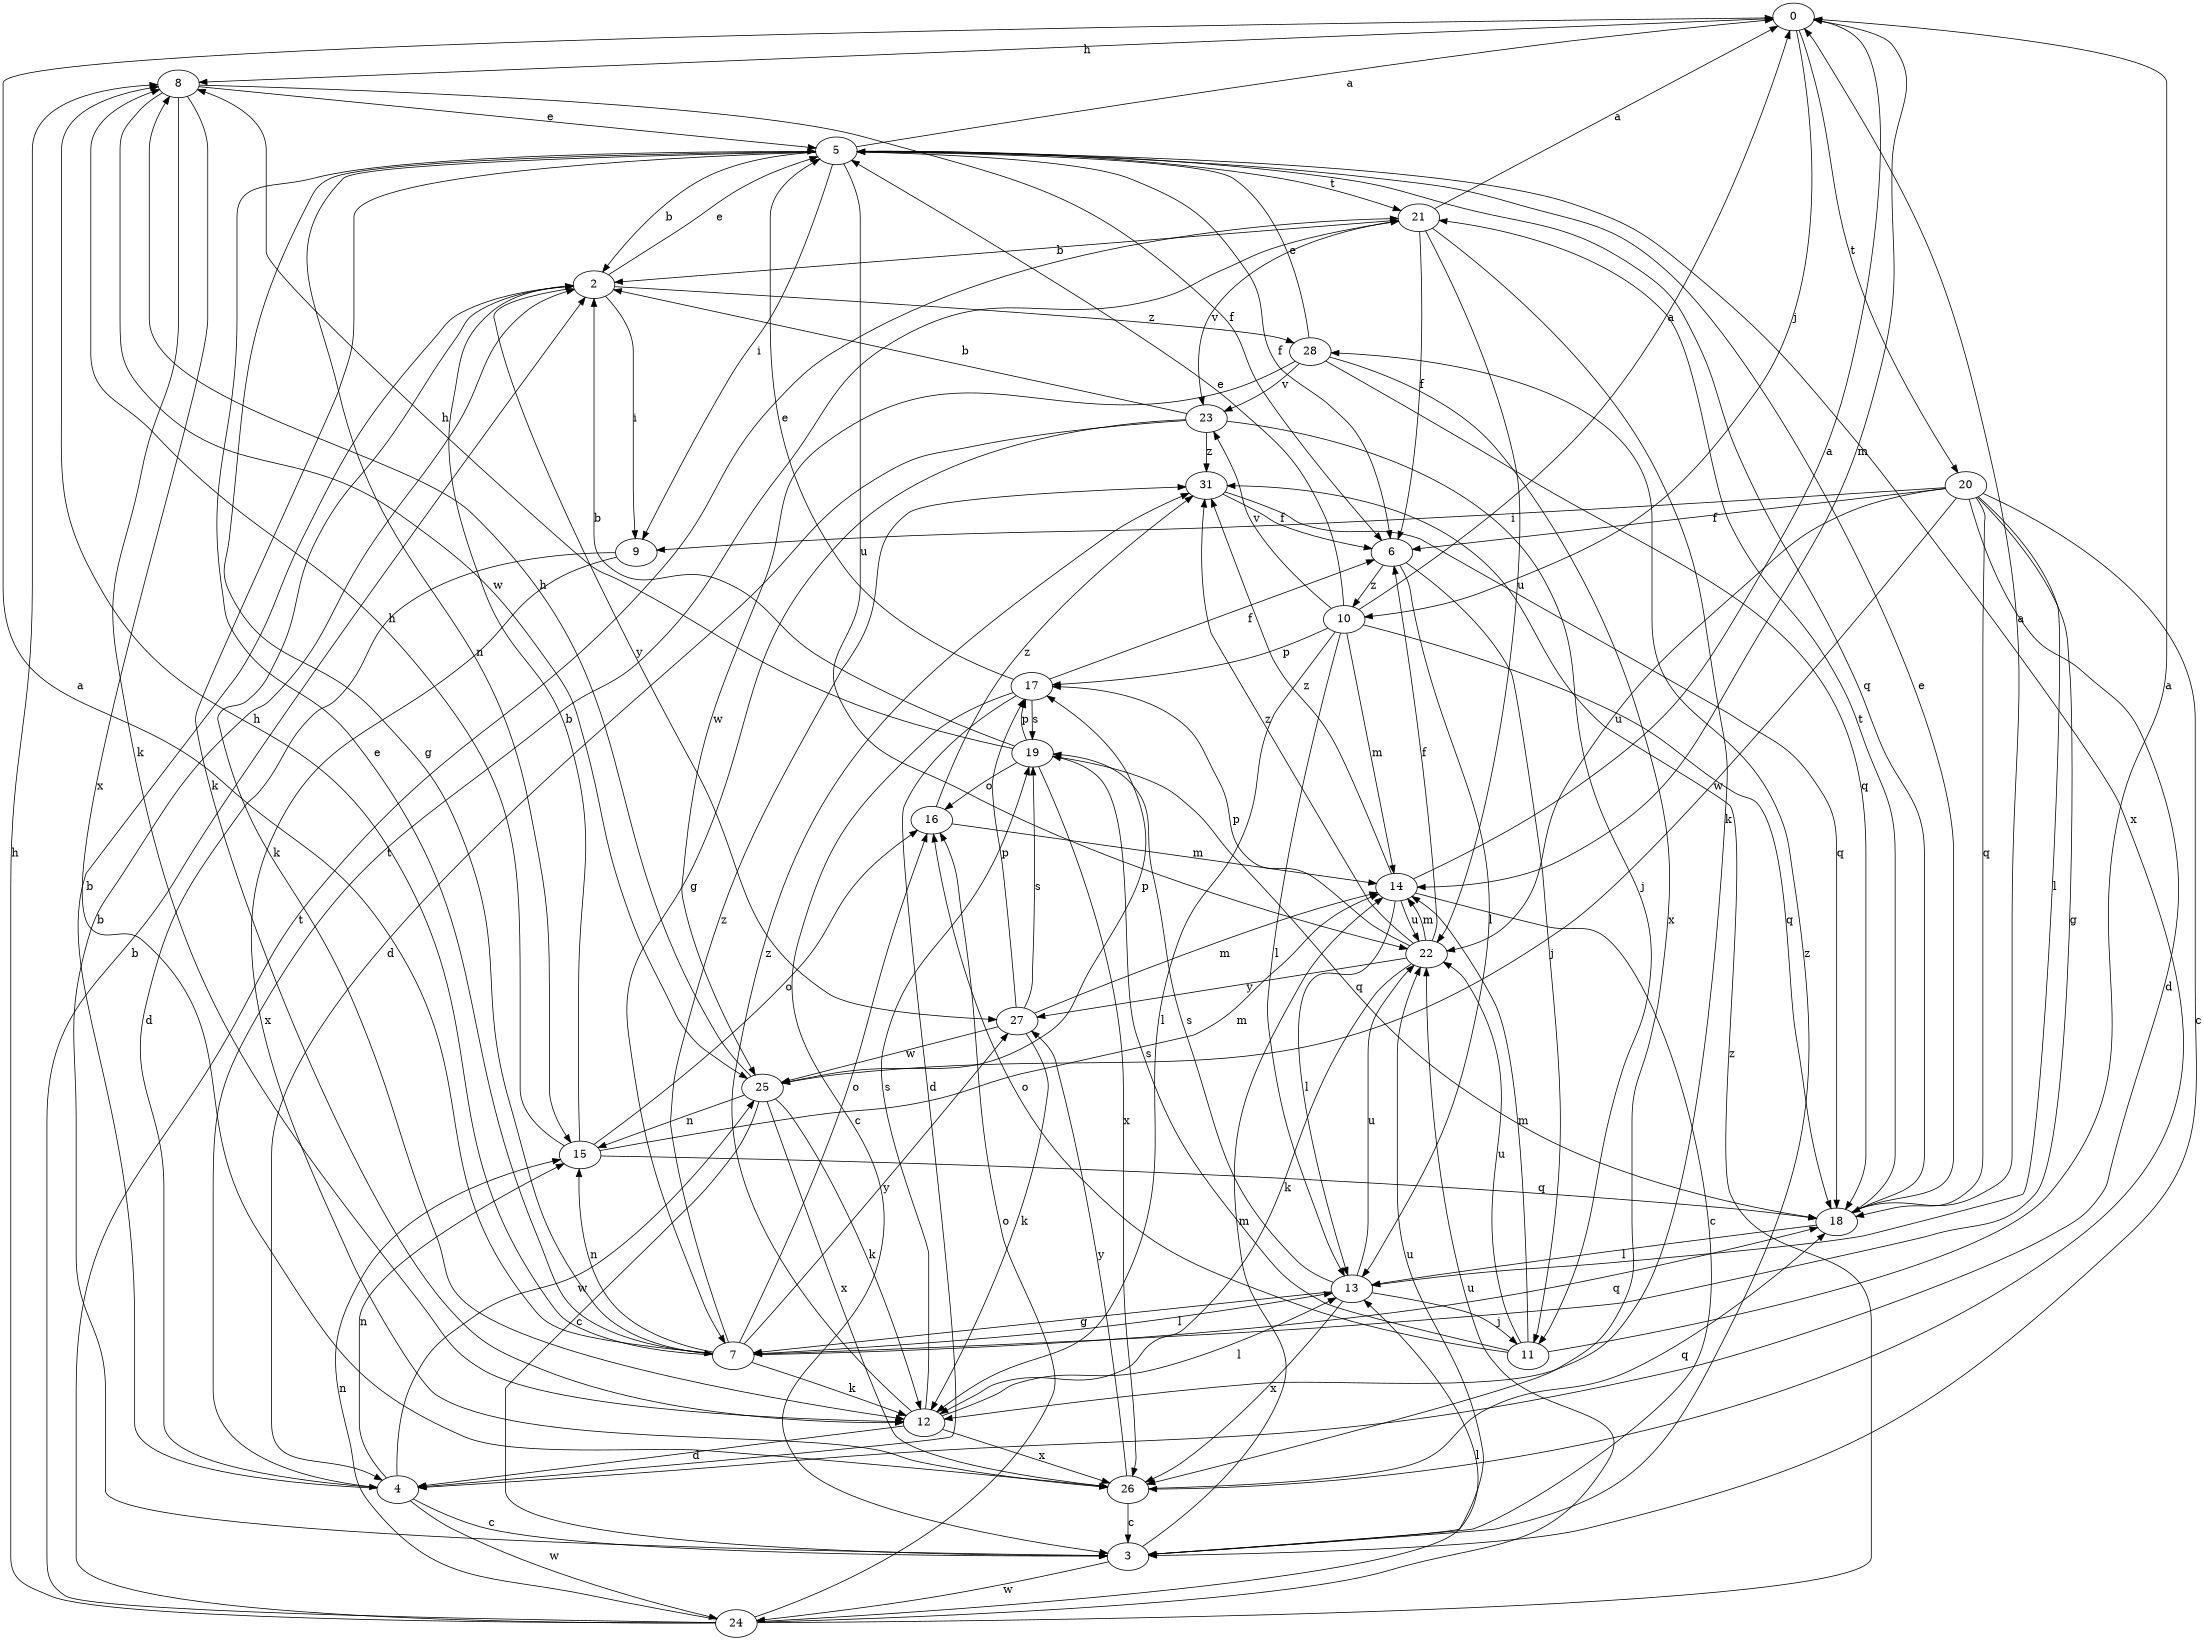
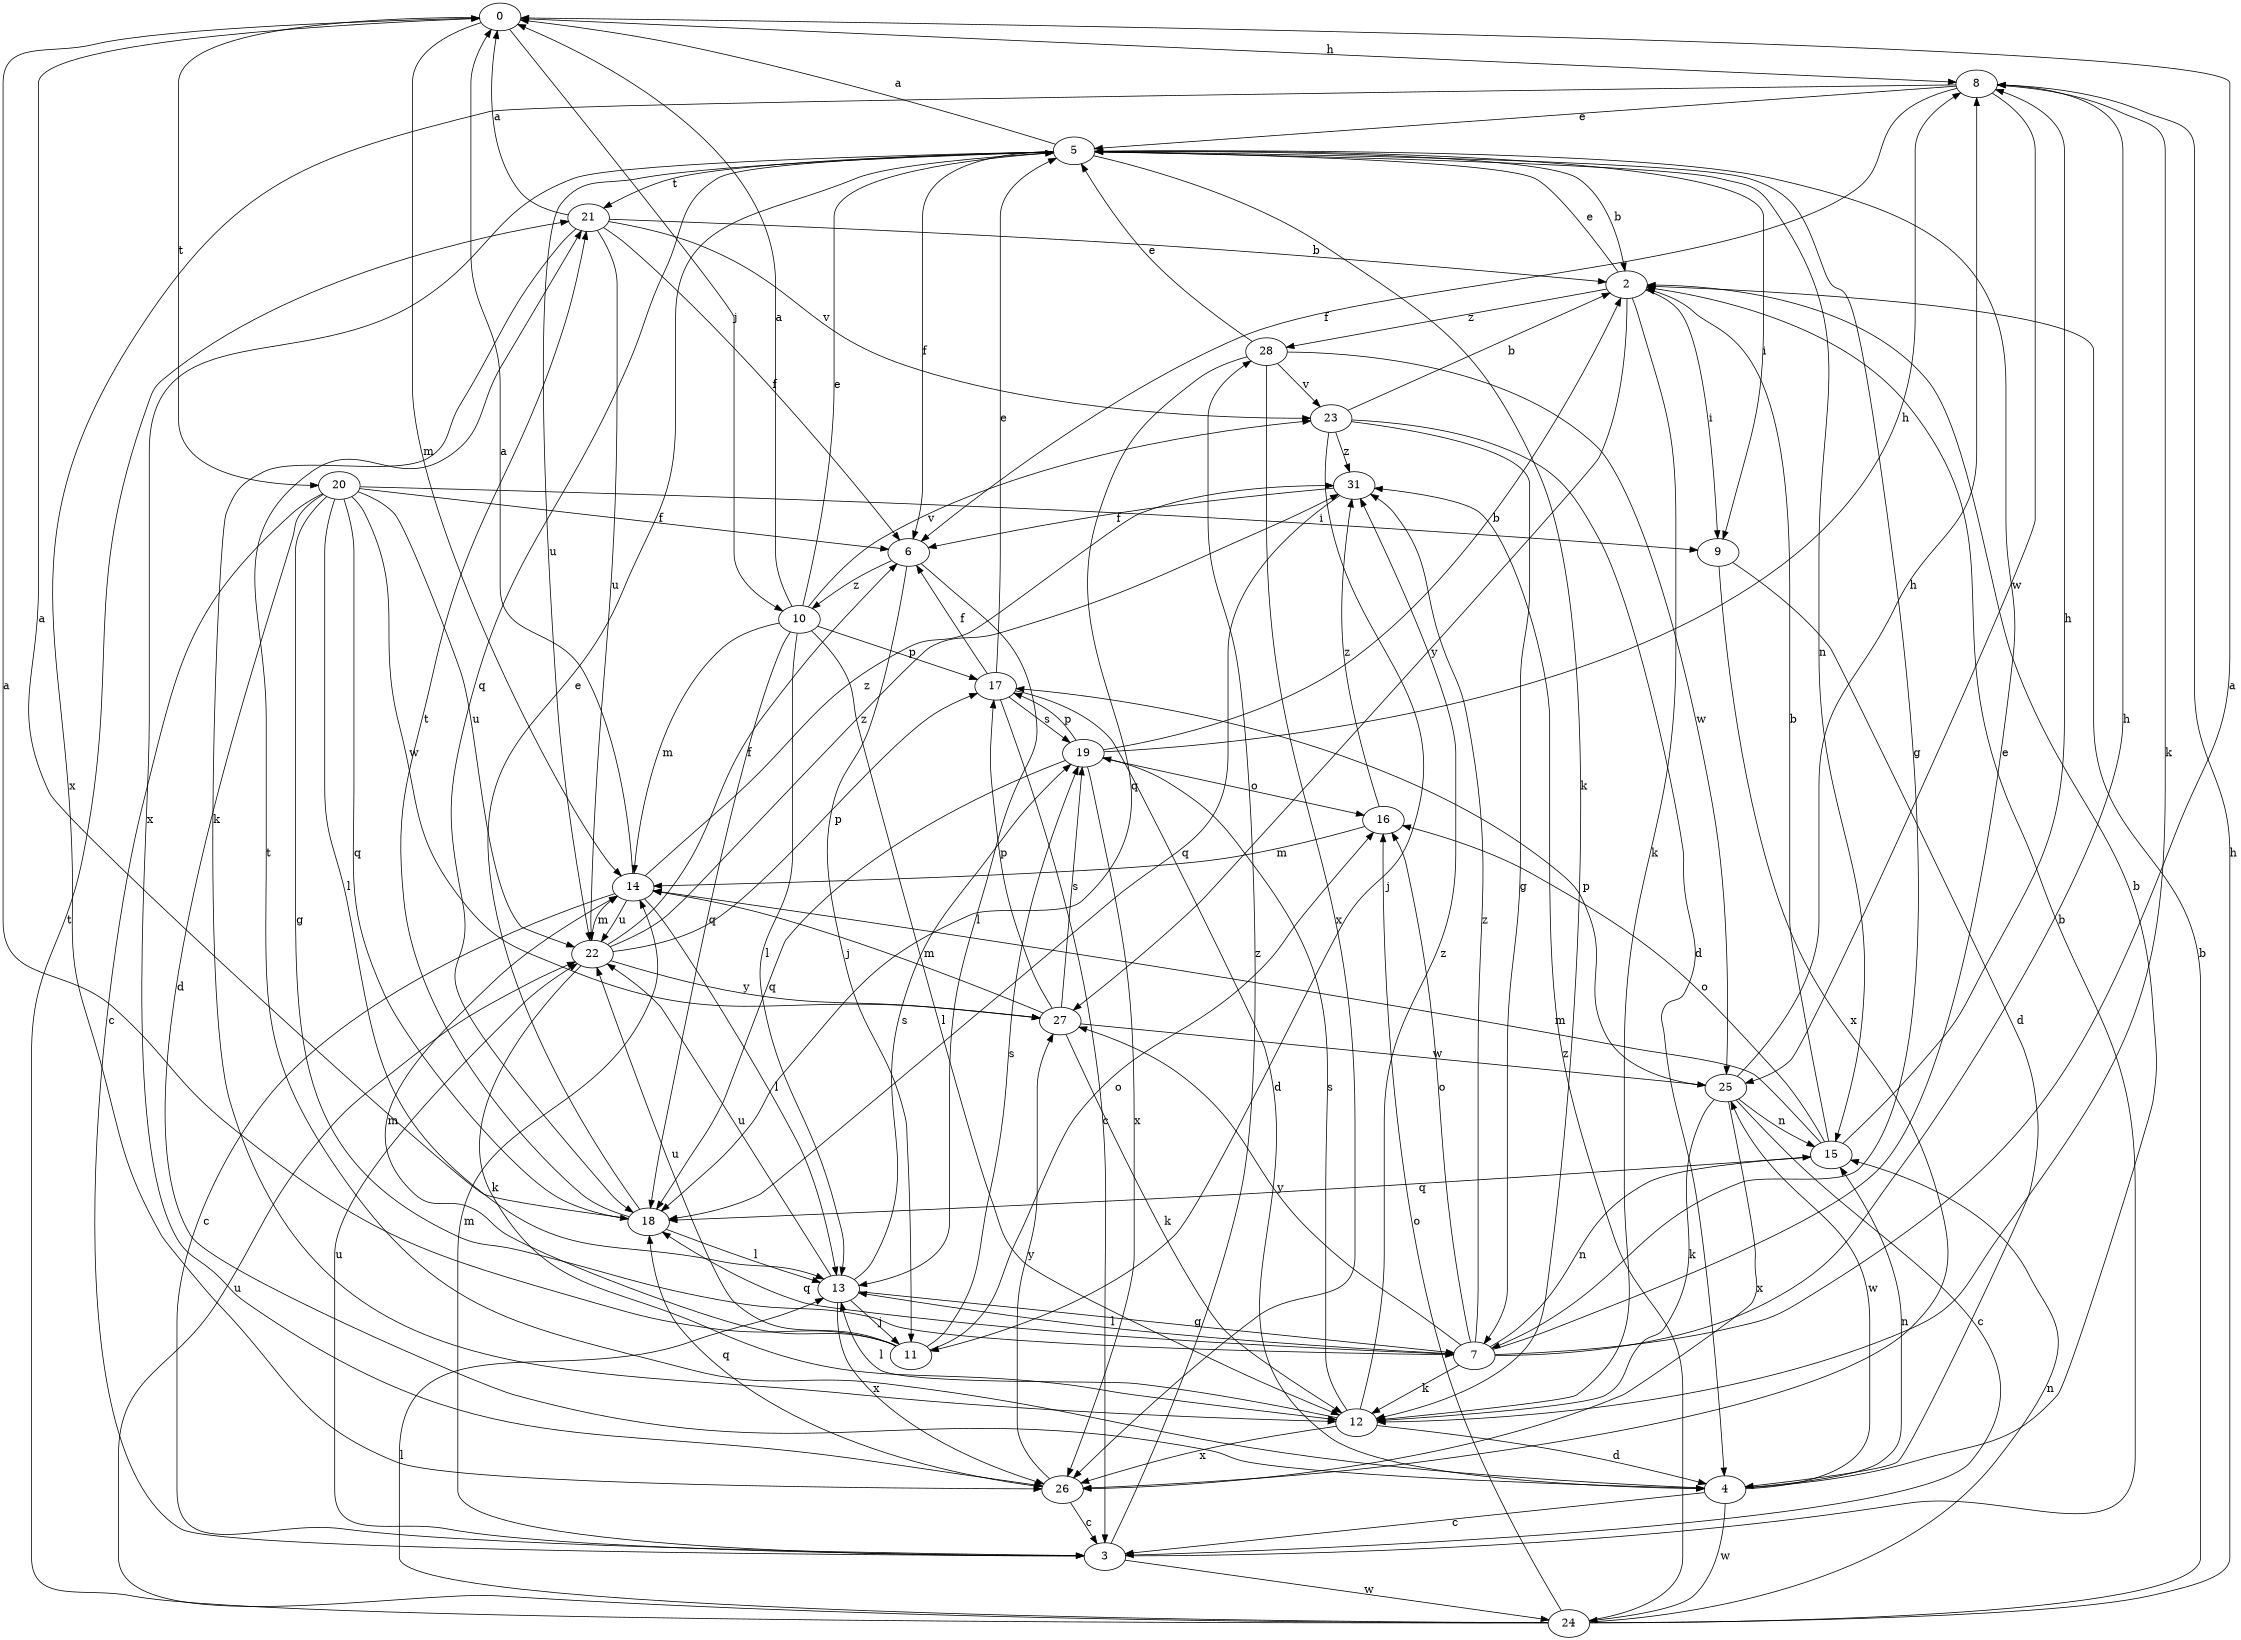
(1499, 968) -> (552, 963)
